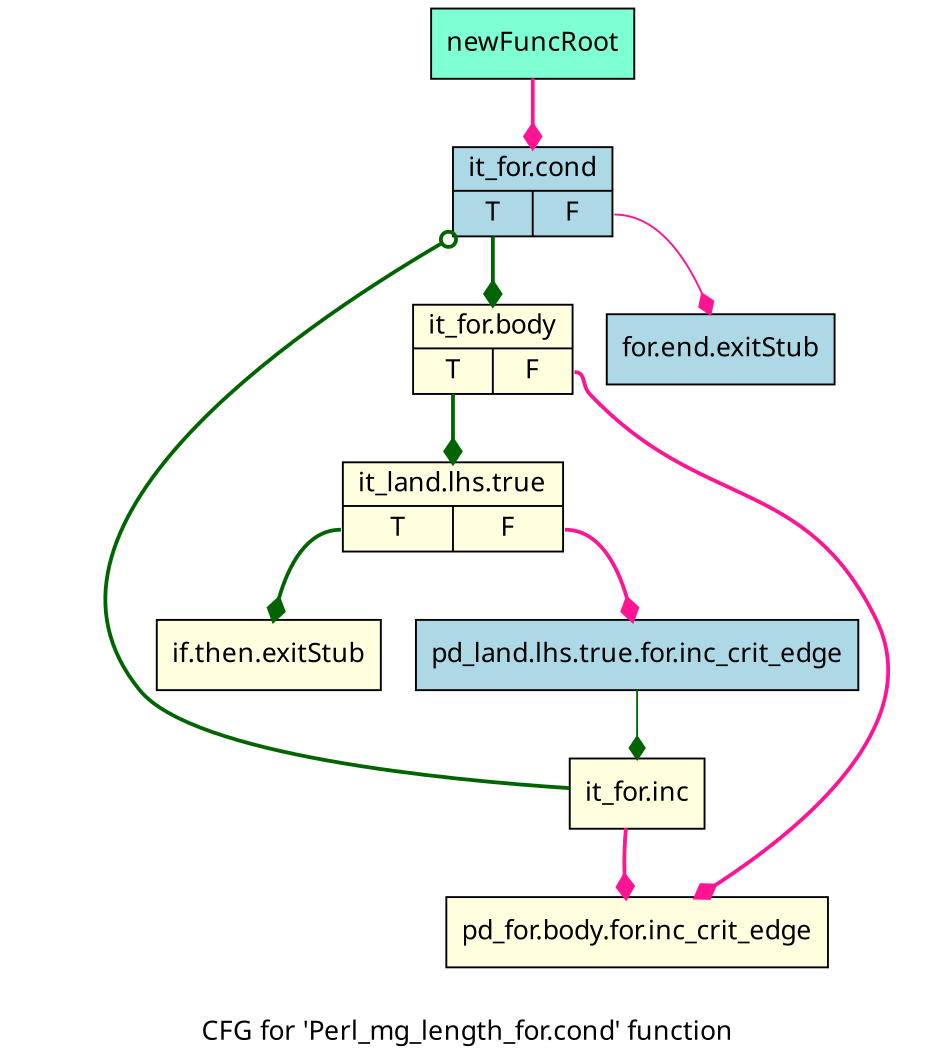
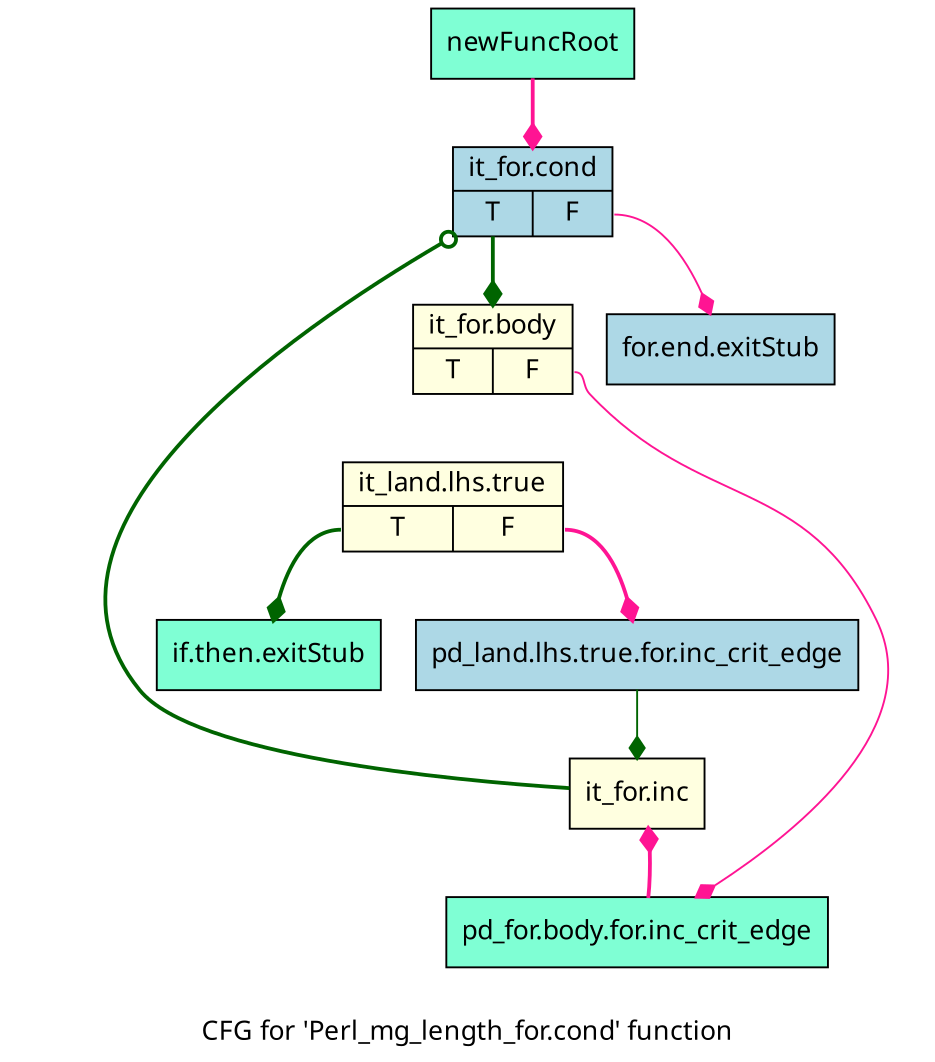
(453, 417) -> none
(860, 593) -> (860, 593)
(269, 655) -> (269, 655)
(624, 852) -> (650, 875)
(637, 932) -> (637, 932)
